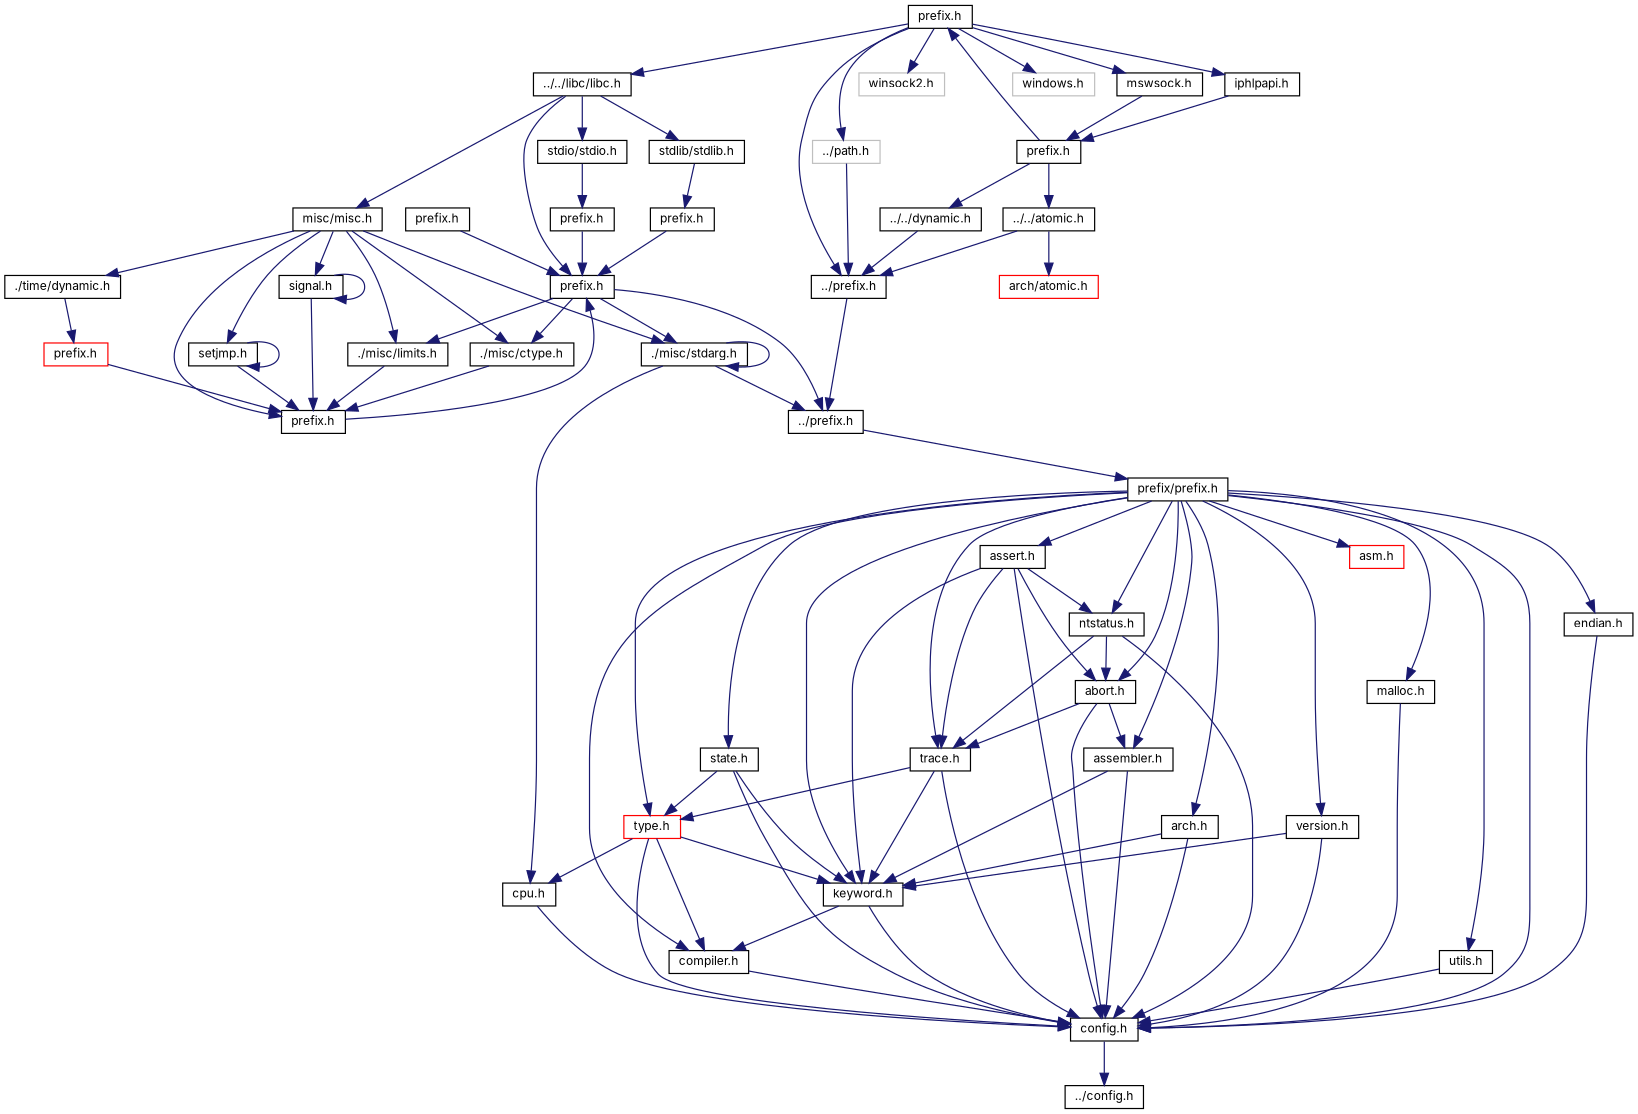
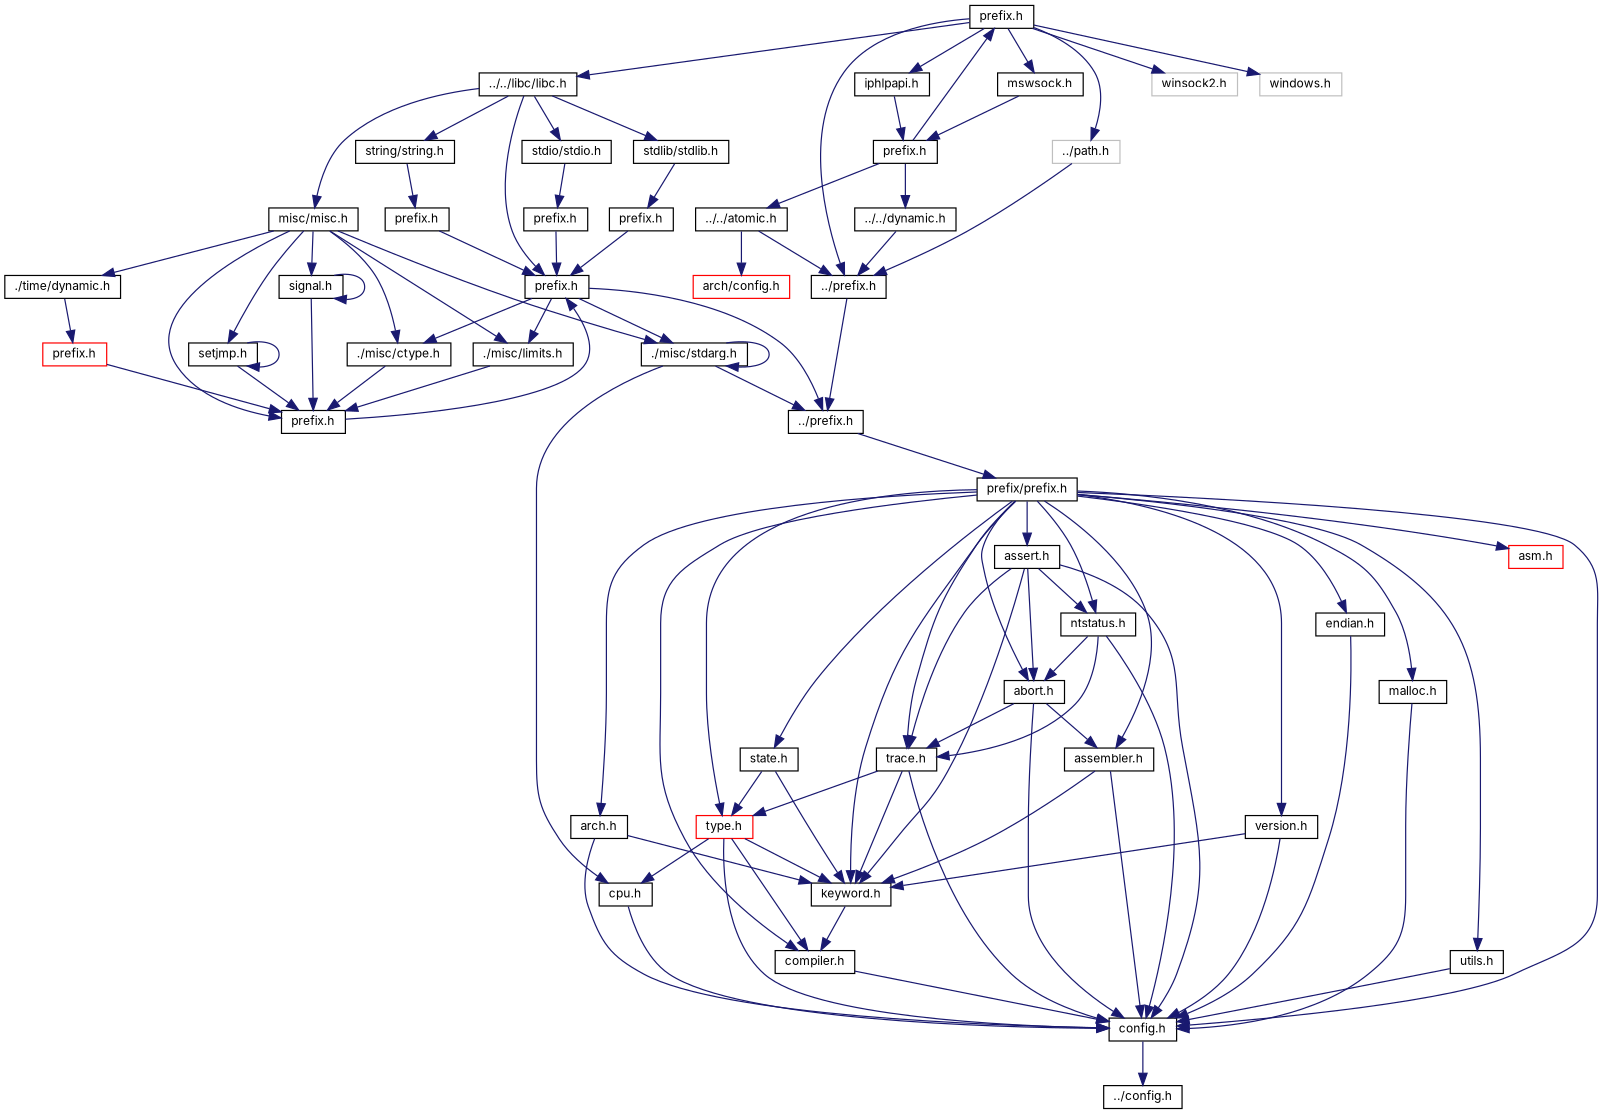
none -> (405, 152)
(1049, 287) -> (741, 287)
(854, 950) -> none
(949, 987) -> none
